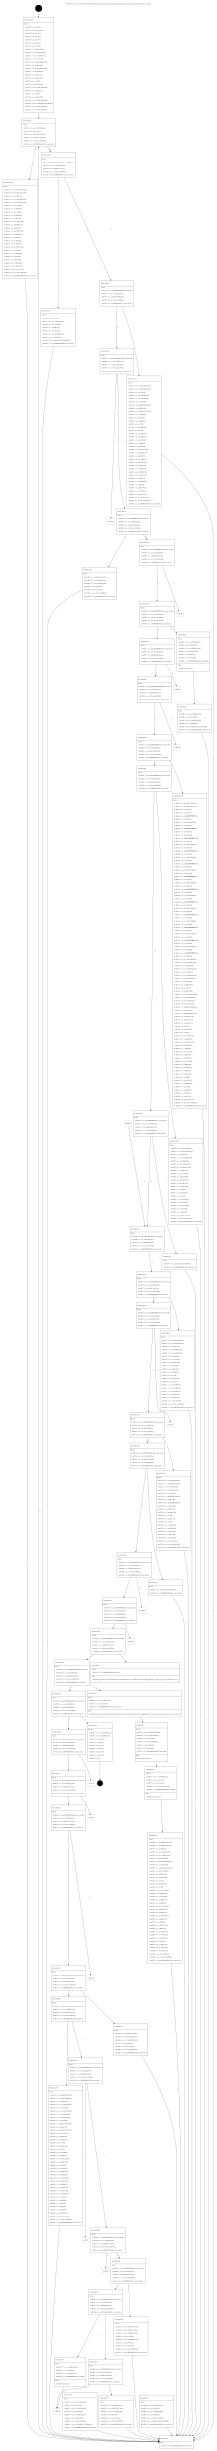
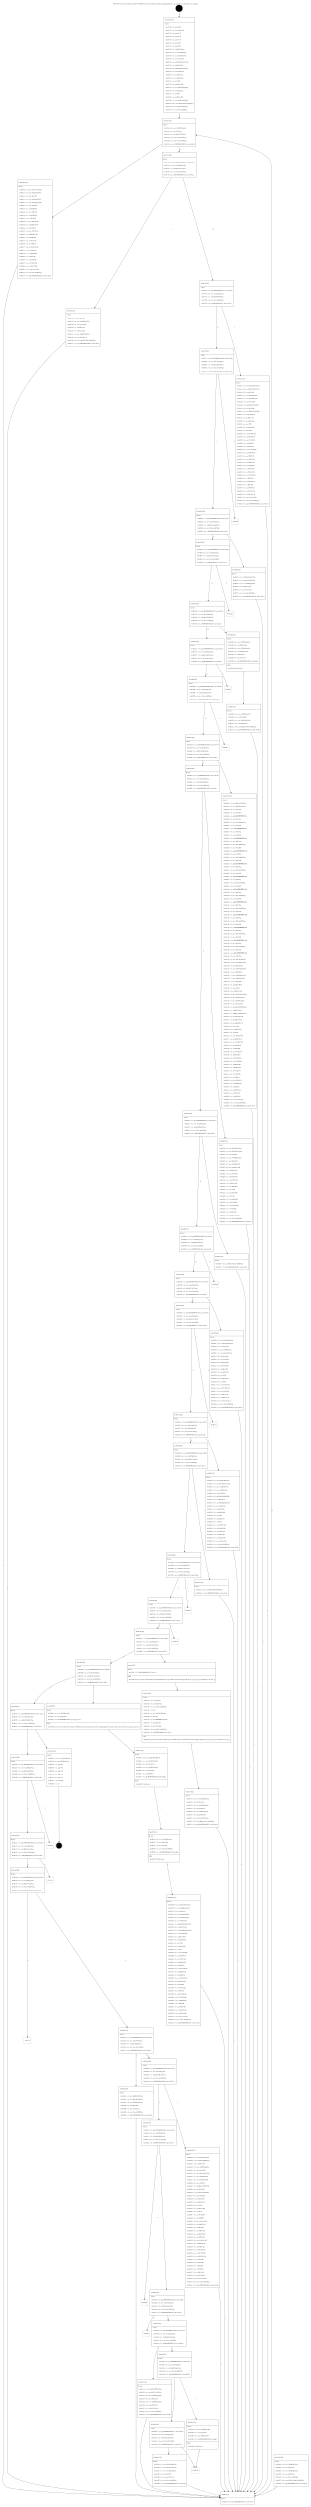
(137, 1176) -> (208, 1266)
none -> (186, 1716)
